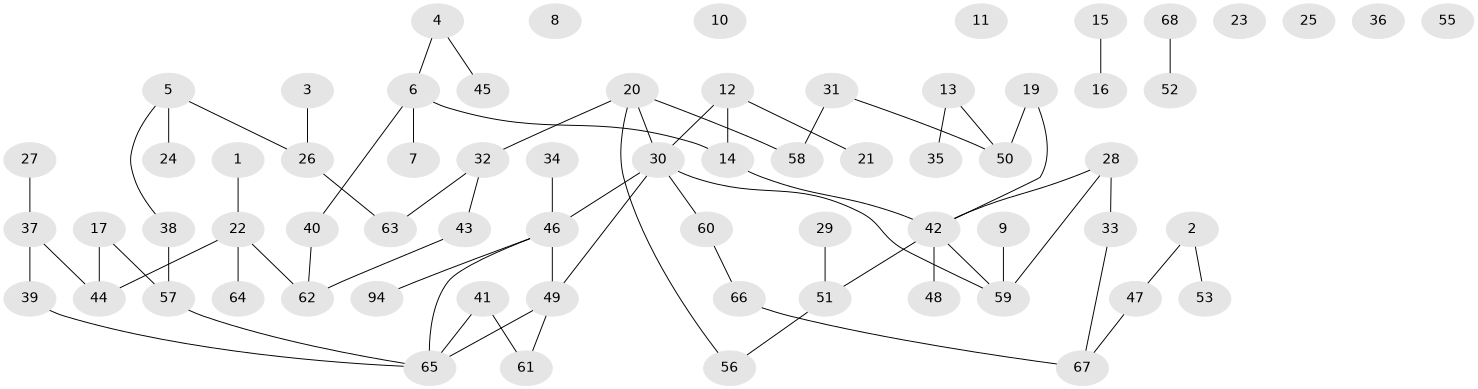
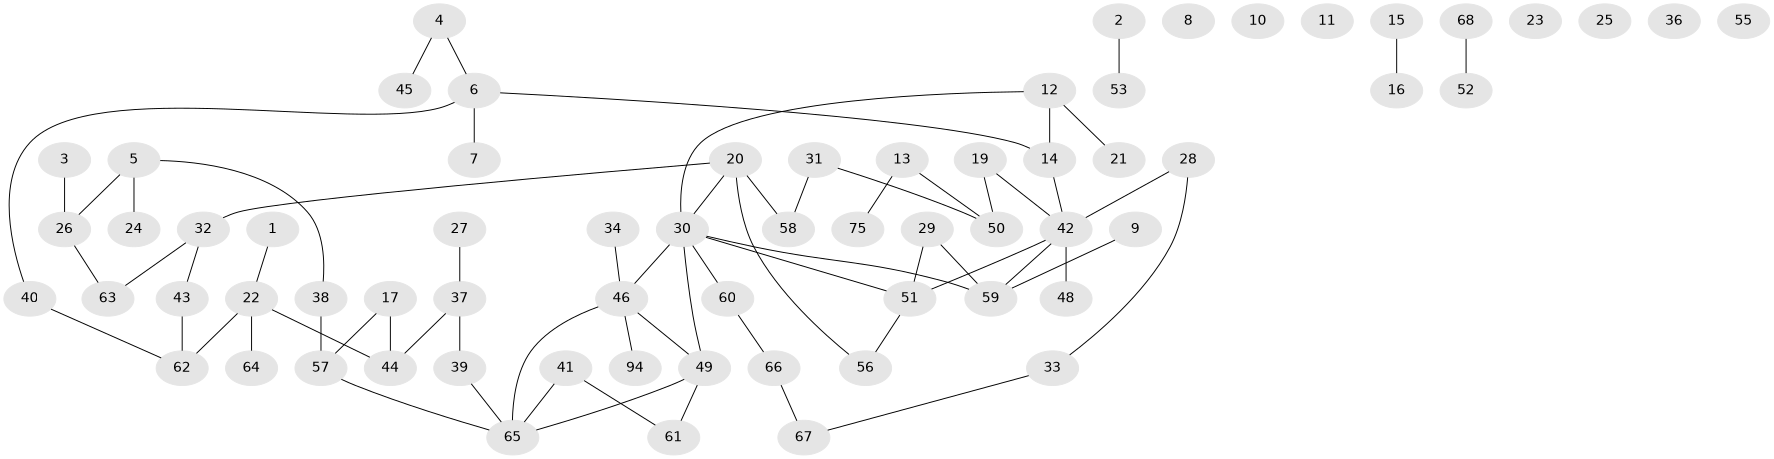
(936, 160) -> (858, 229)
(1058, 229) -> (959, 264)
none -> (796, 264)
(1135, 299) -> none
